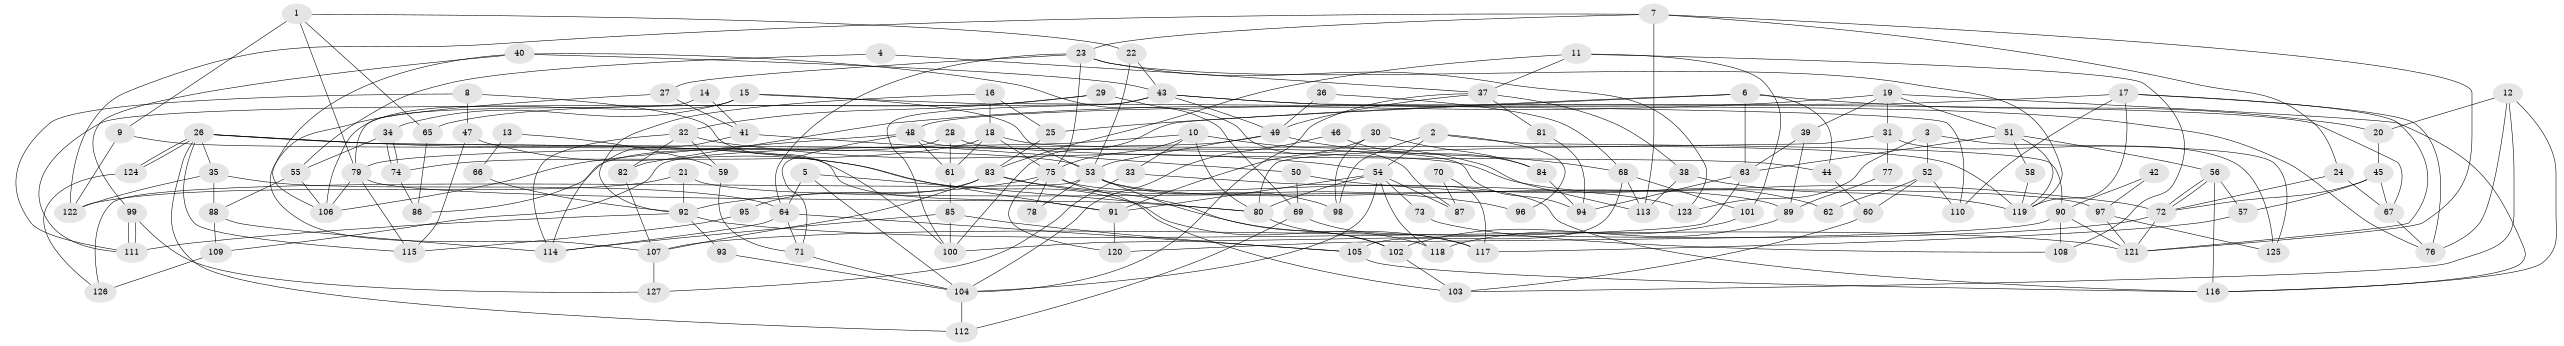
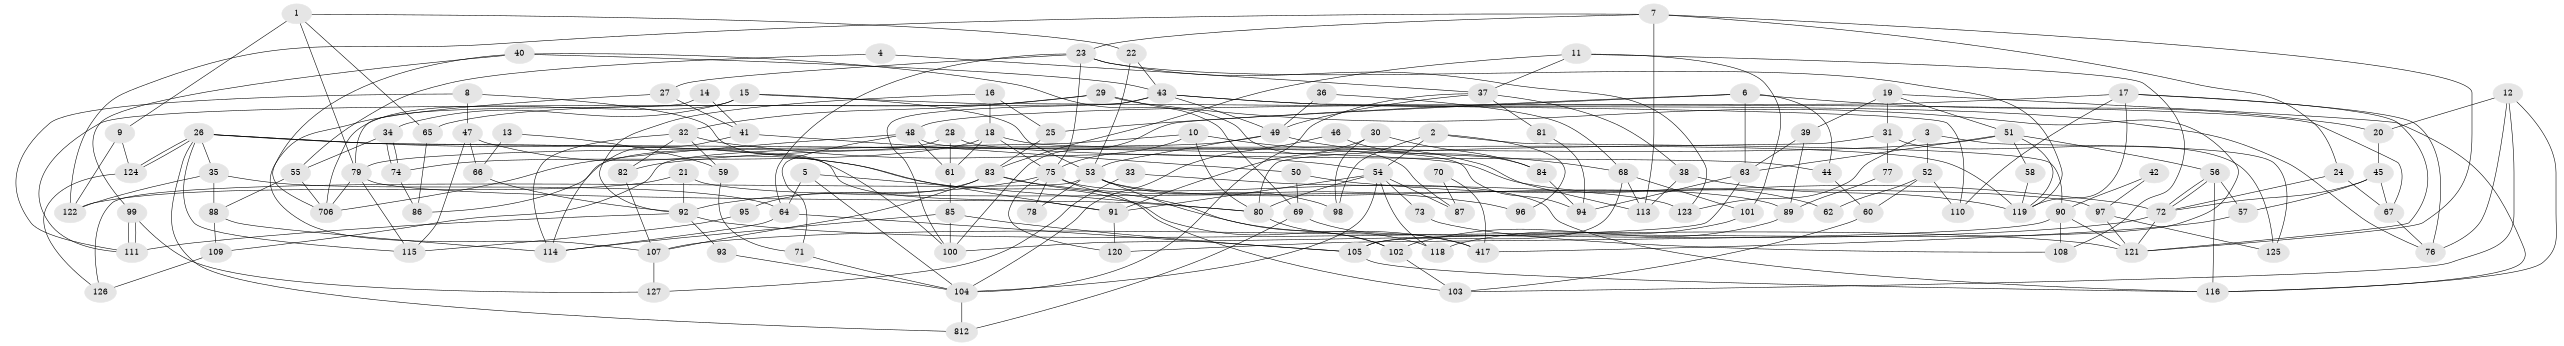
(1252, 107) -> (1554, 151)
none -> (2083, 124)
(370, 147) -> (125, 153)
none -> (472, 151)
(1154, 158) -> none
(326, 213) -> (326, 213)
(792, 233) -> none
(1483, 253) -> (1483, 253)
(962, 332) -> (962, 332)
